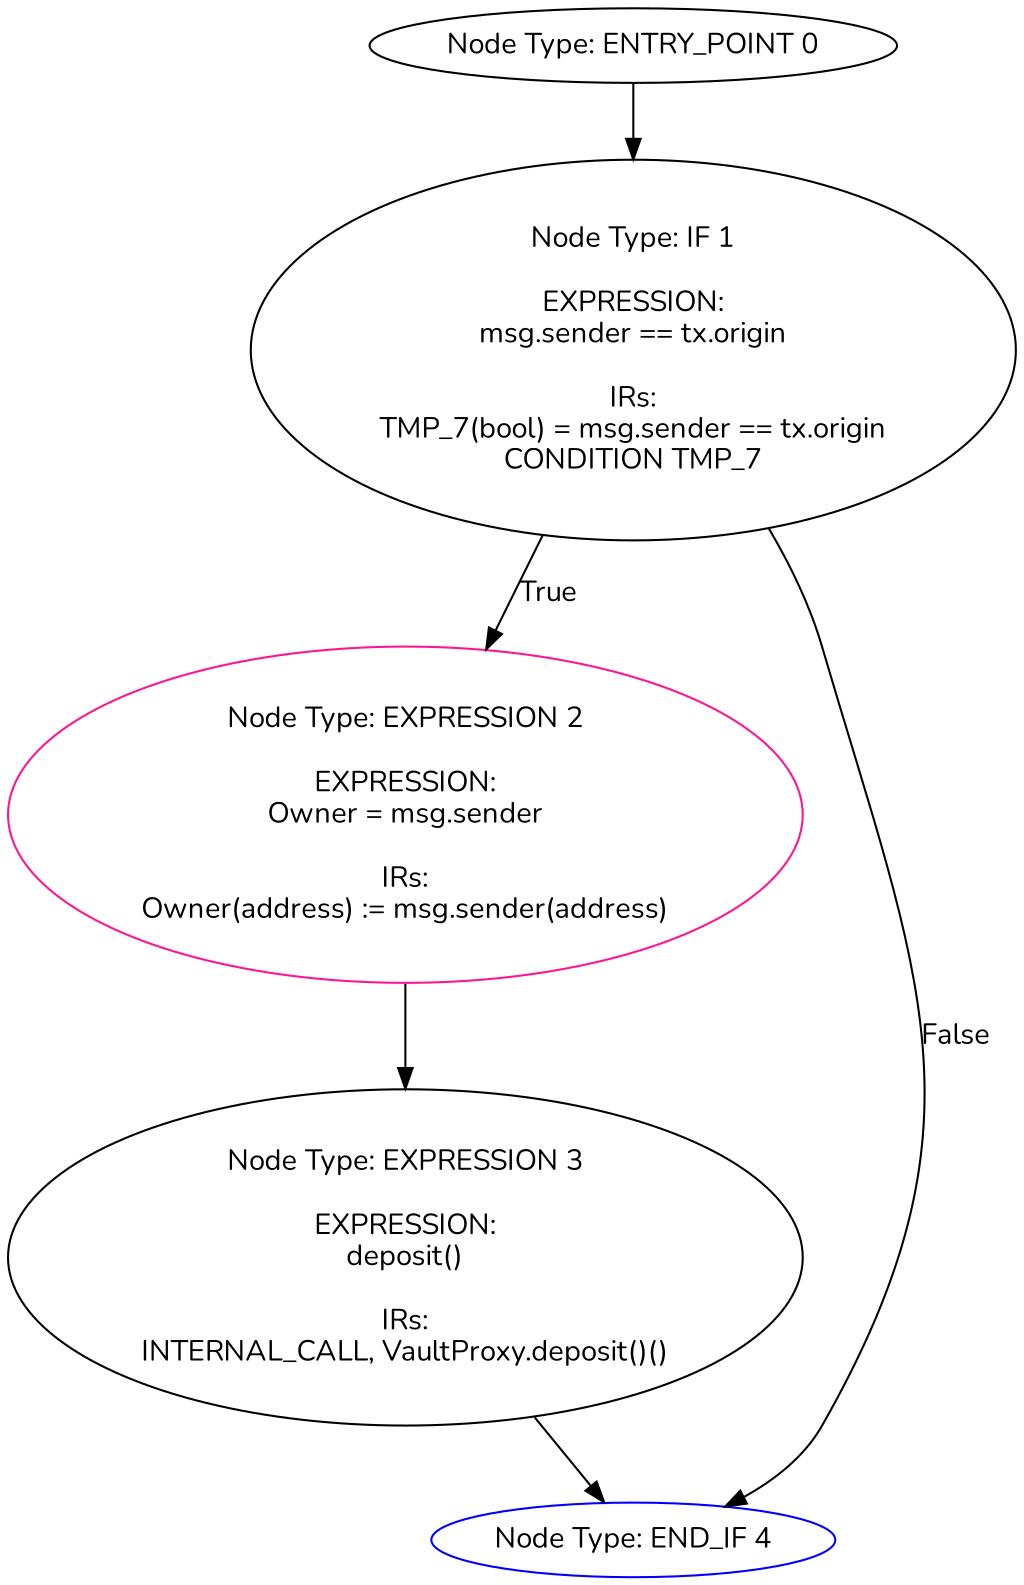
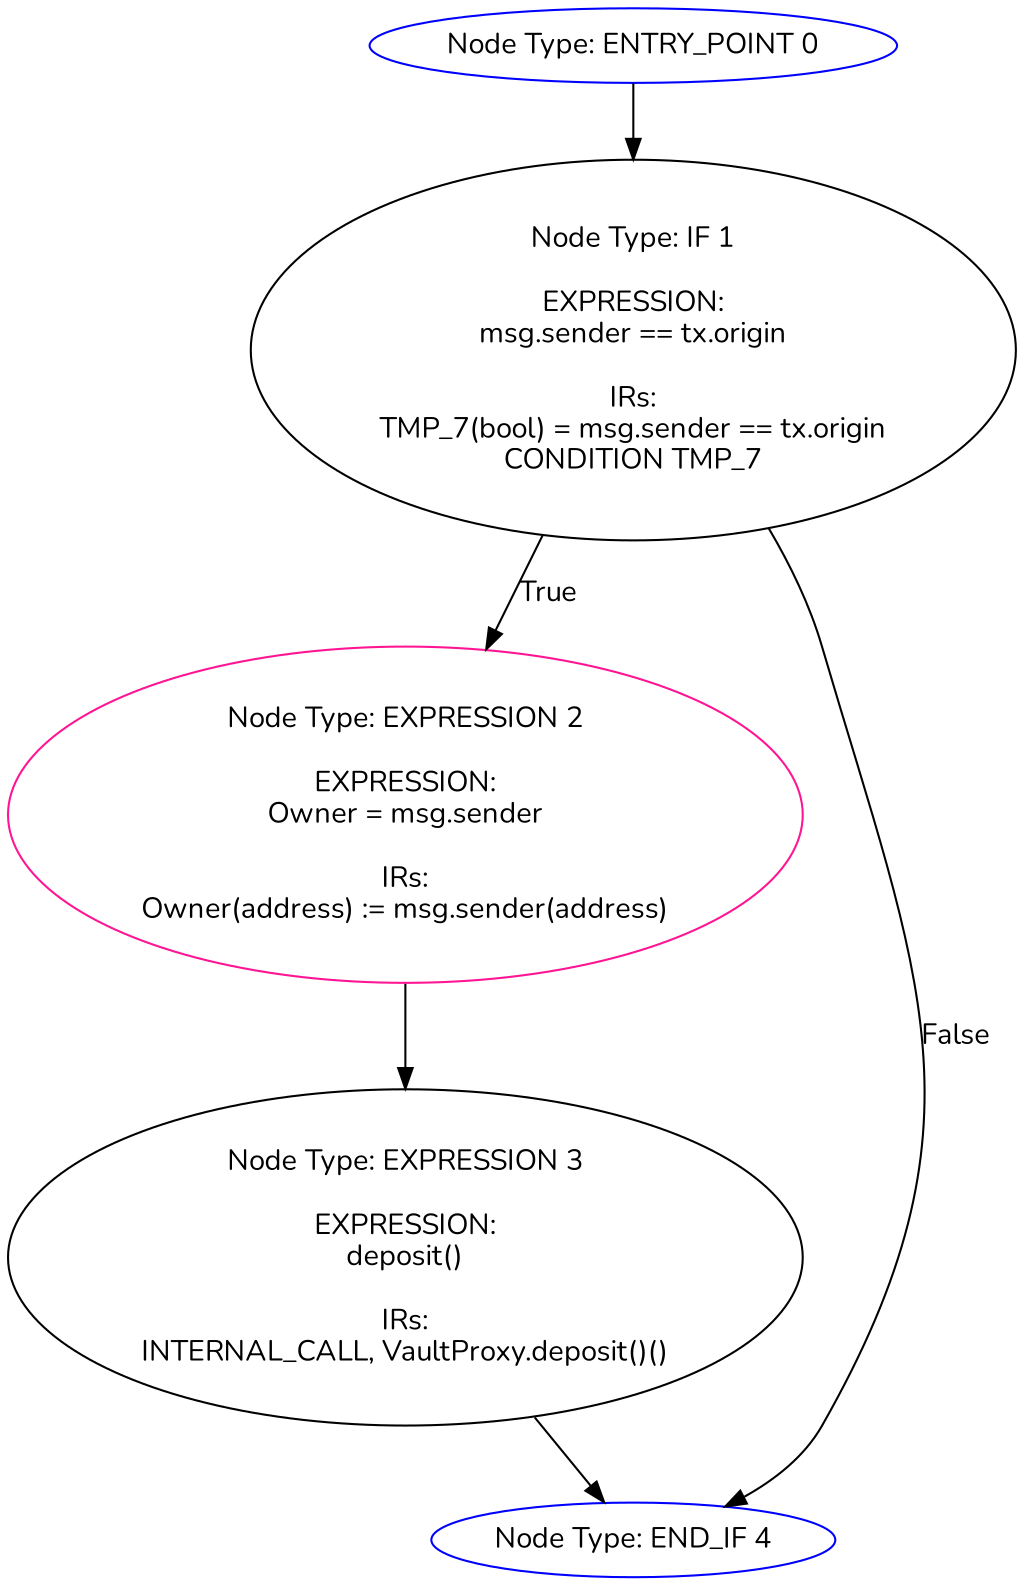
(633, 46) -> (633, 46)
